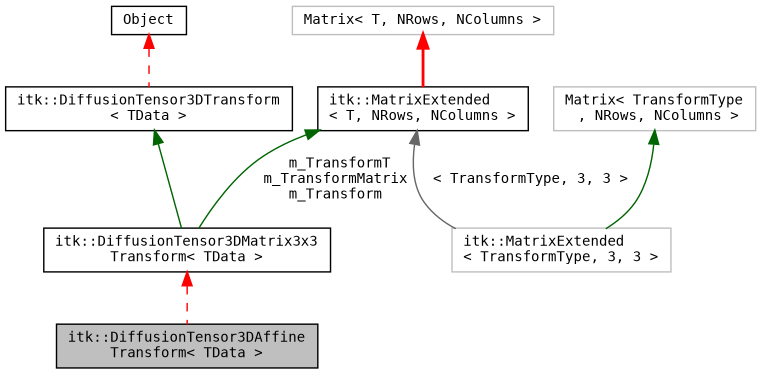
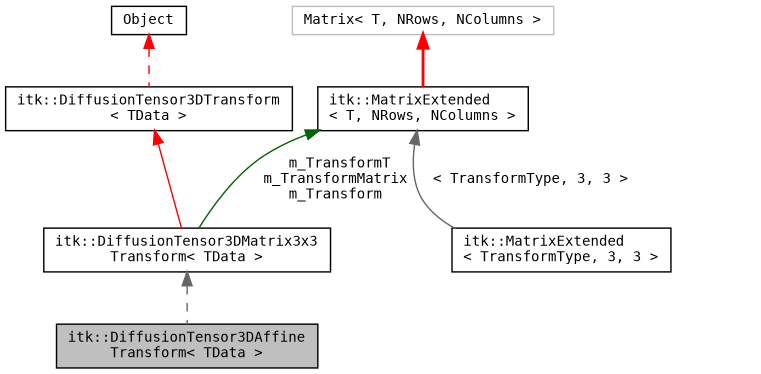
(655, 109) -> none
(170, 186) -> (170, 186)
(561, 250) -> (561, 250)
(187, 305) -> (187, 305)
